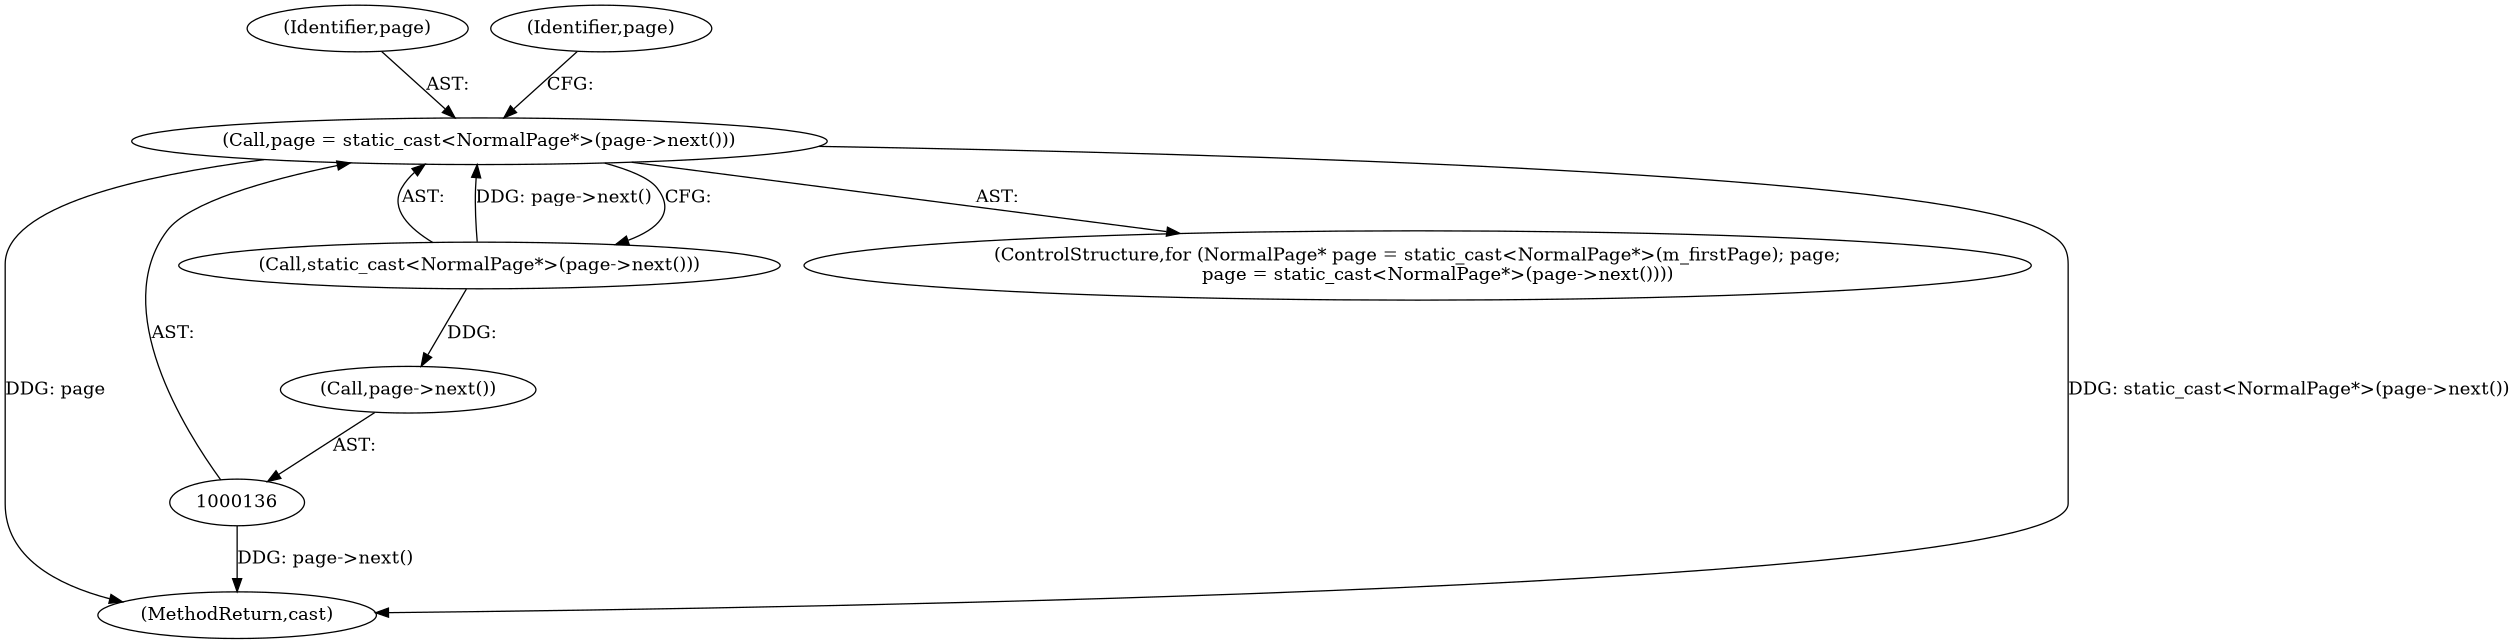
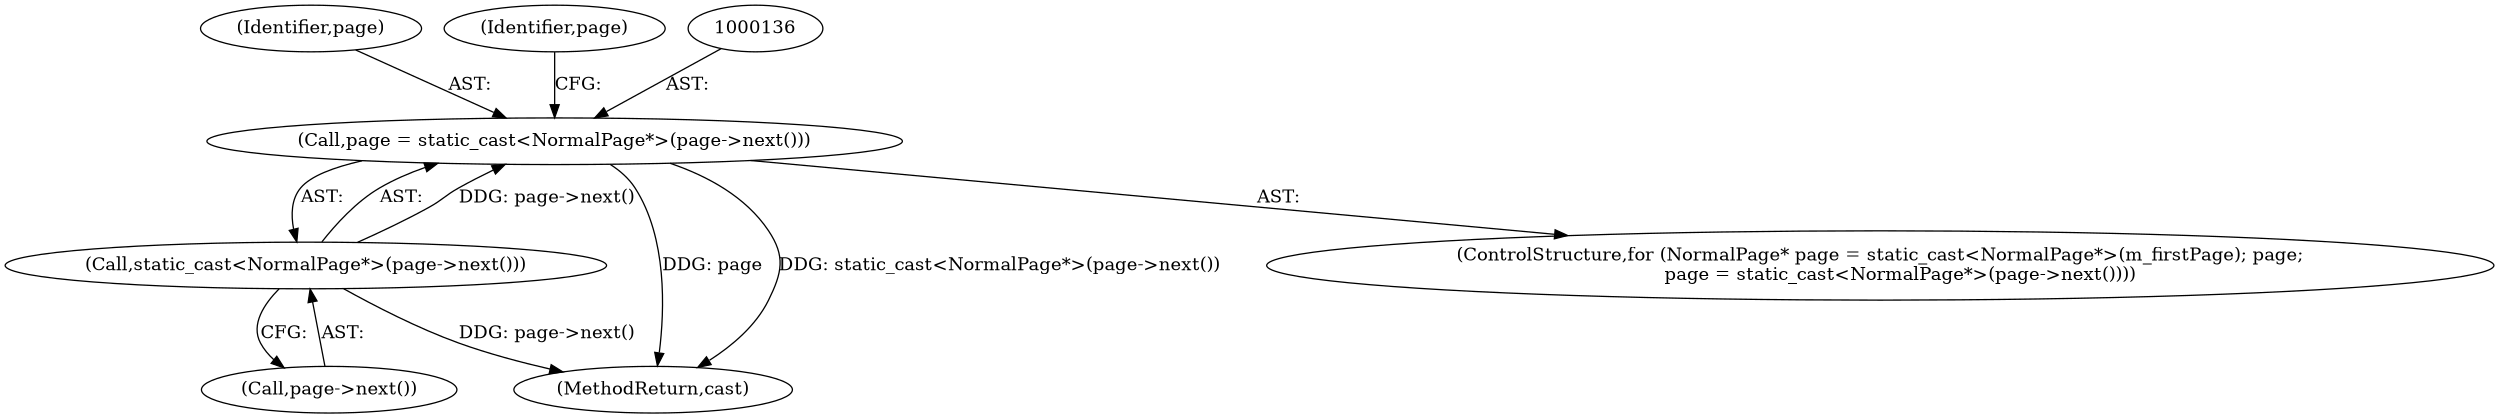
(691, 198) -> (325, 198)
(475, 333) -> (287, 333)
(327, 443) -> (319, 334)
(237, 552) -> (444, 337)
